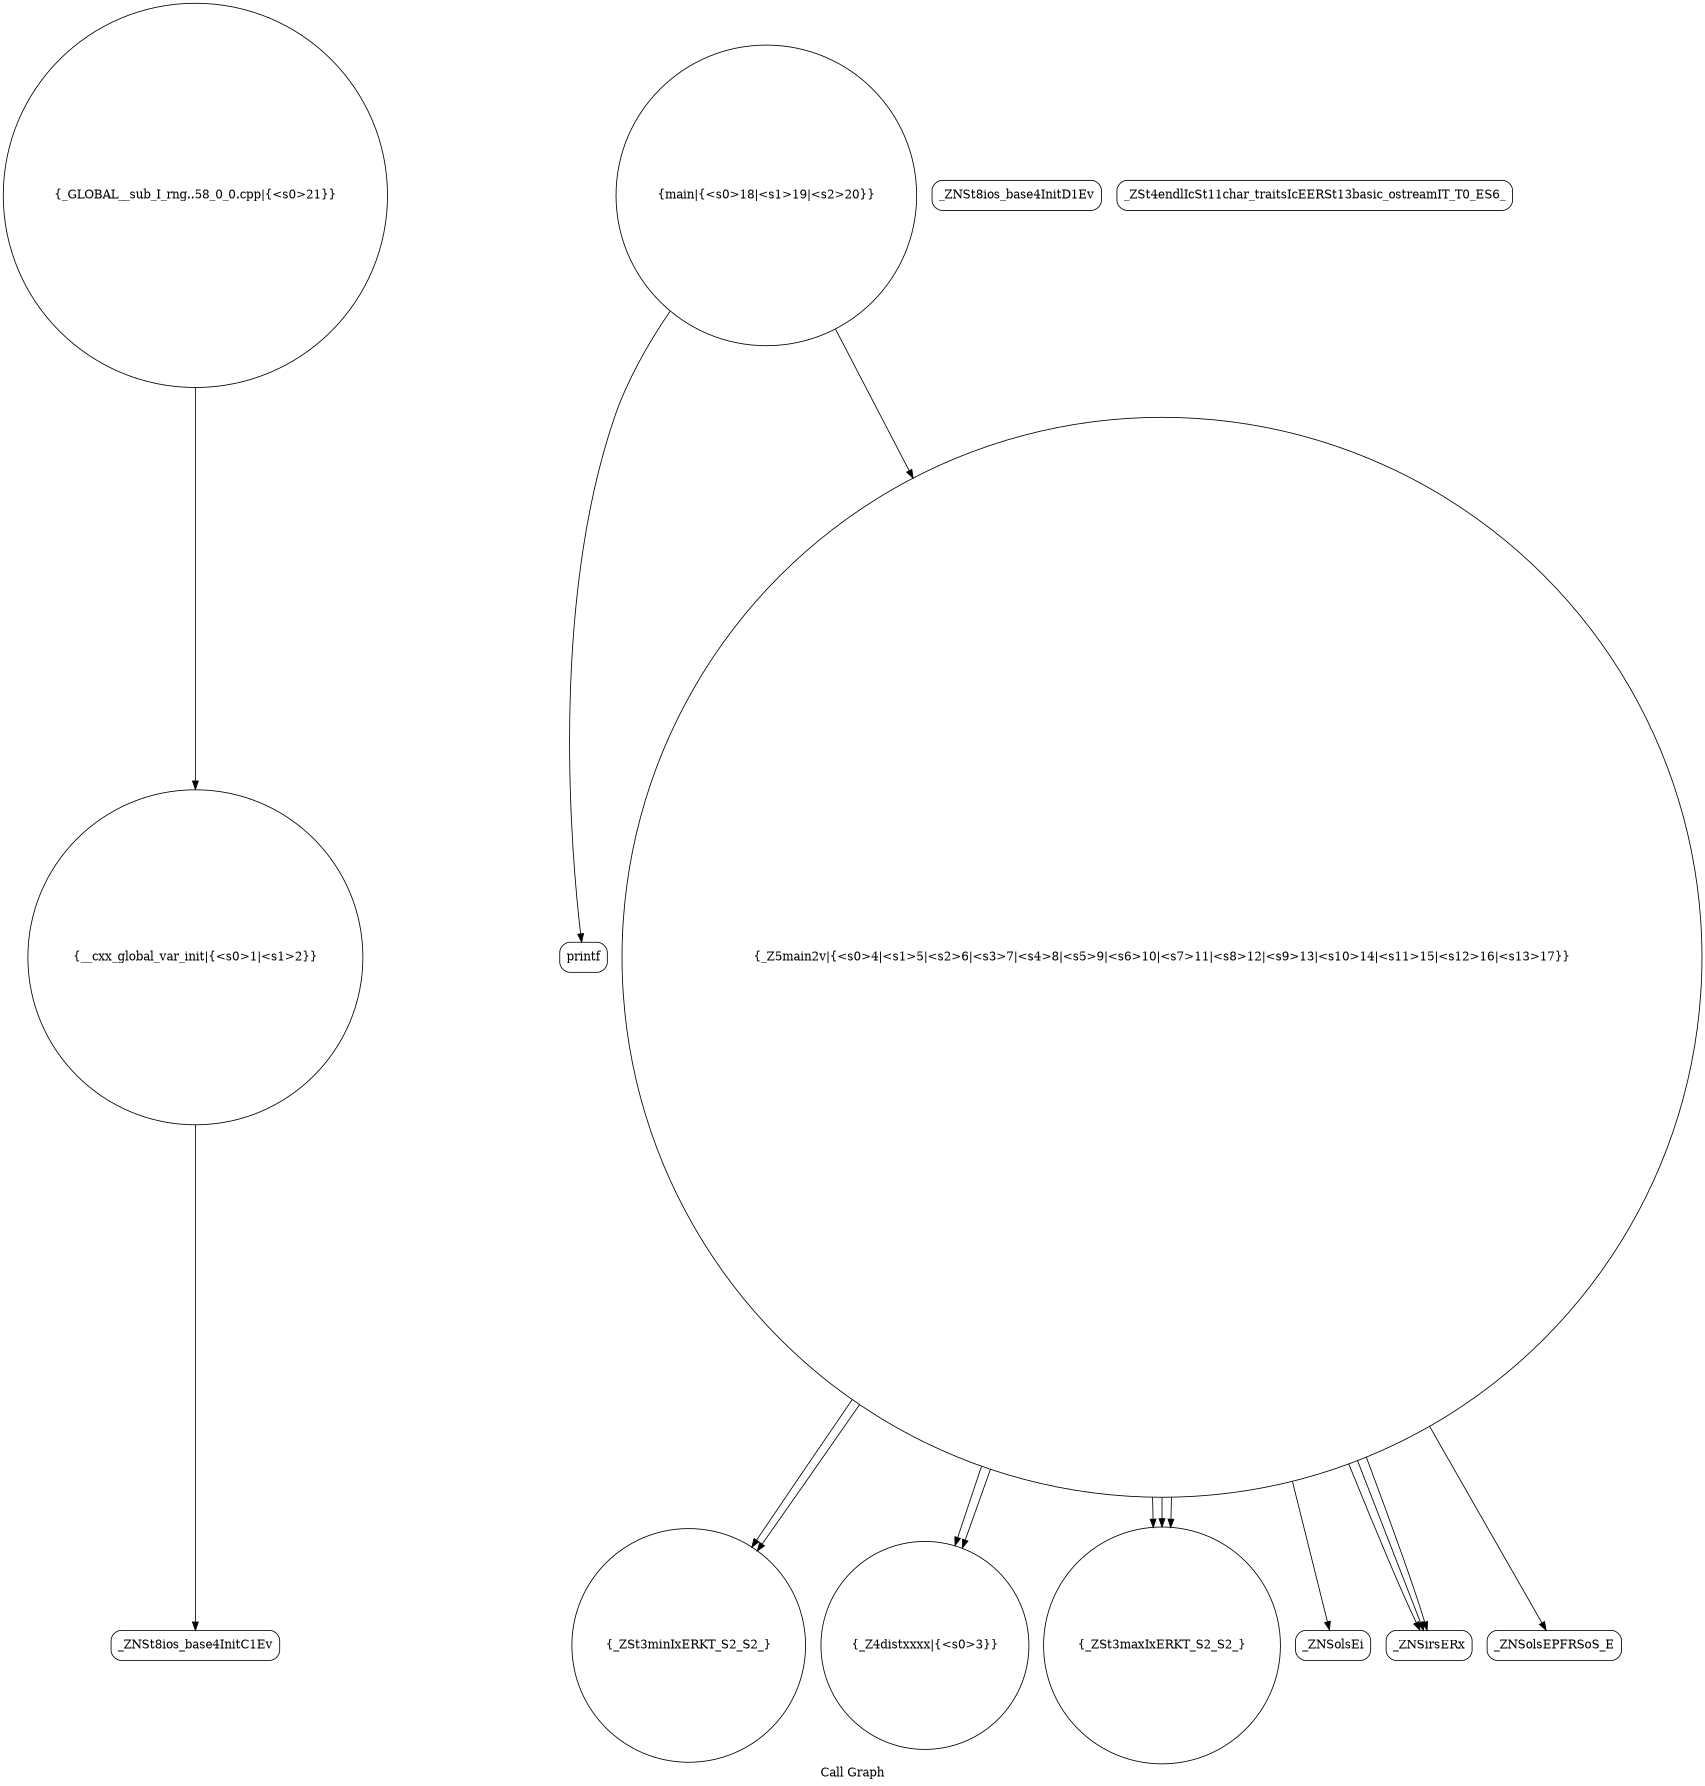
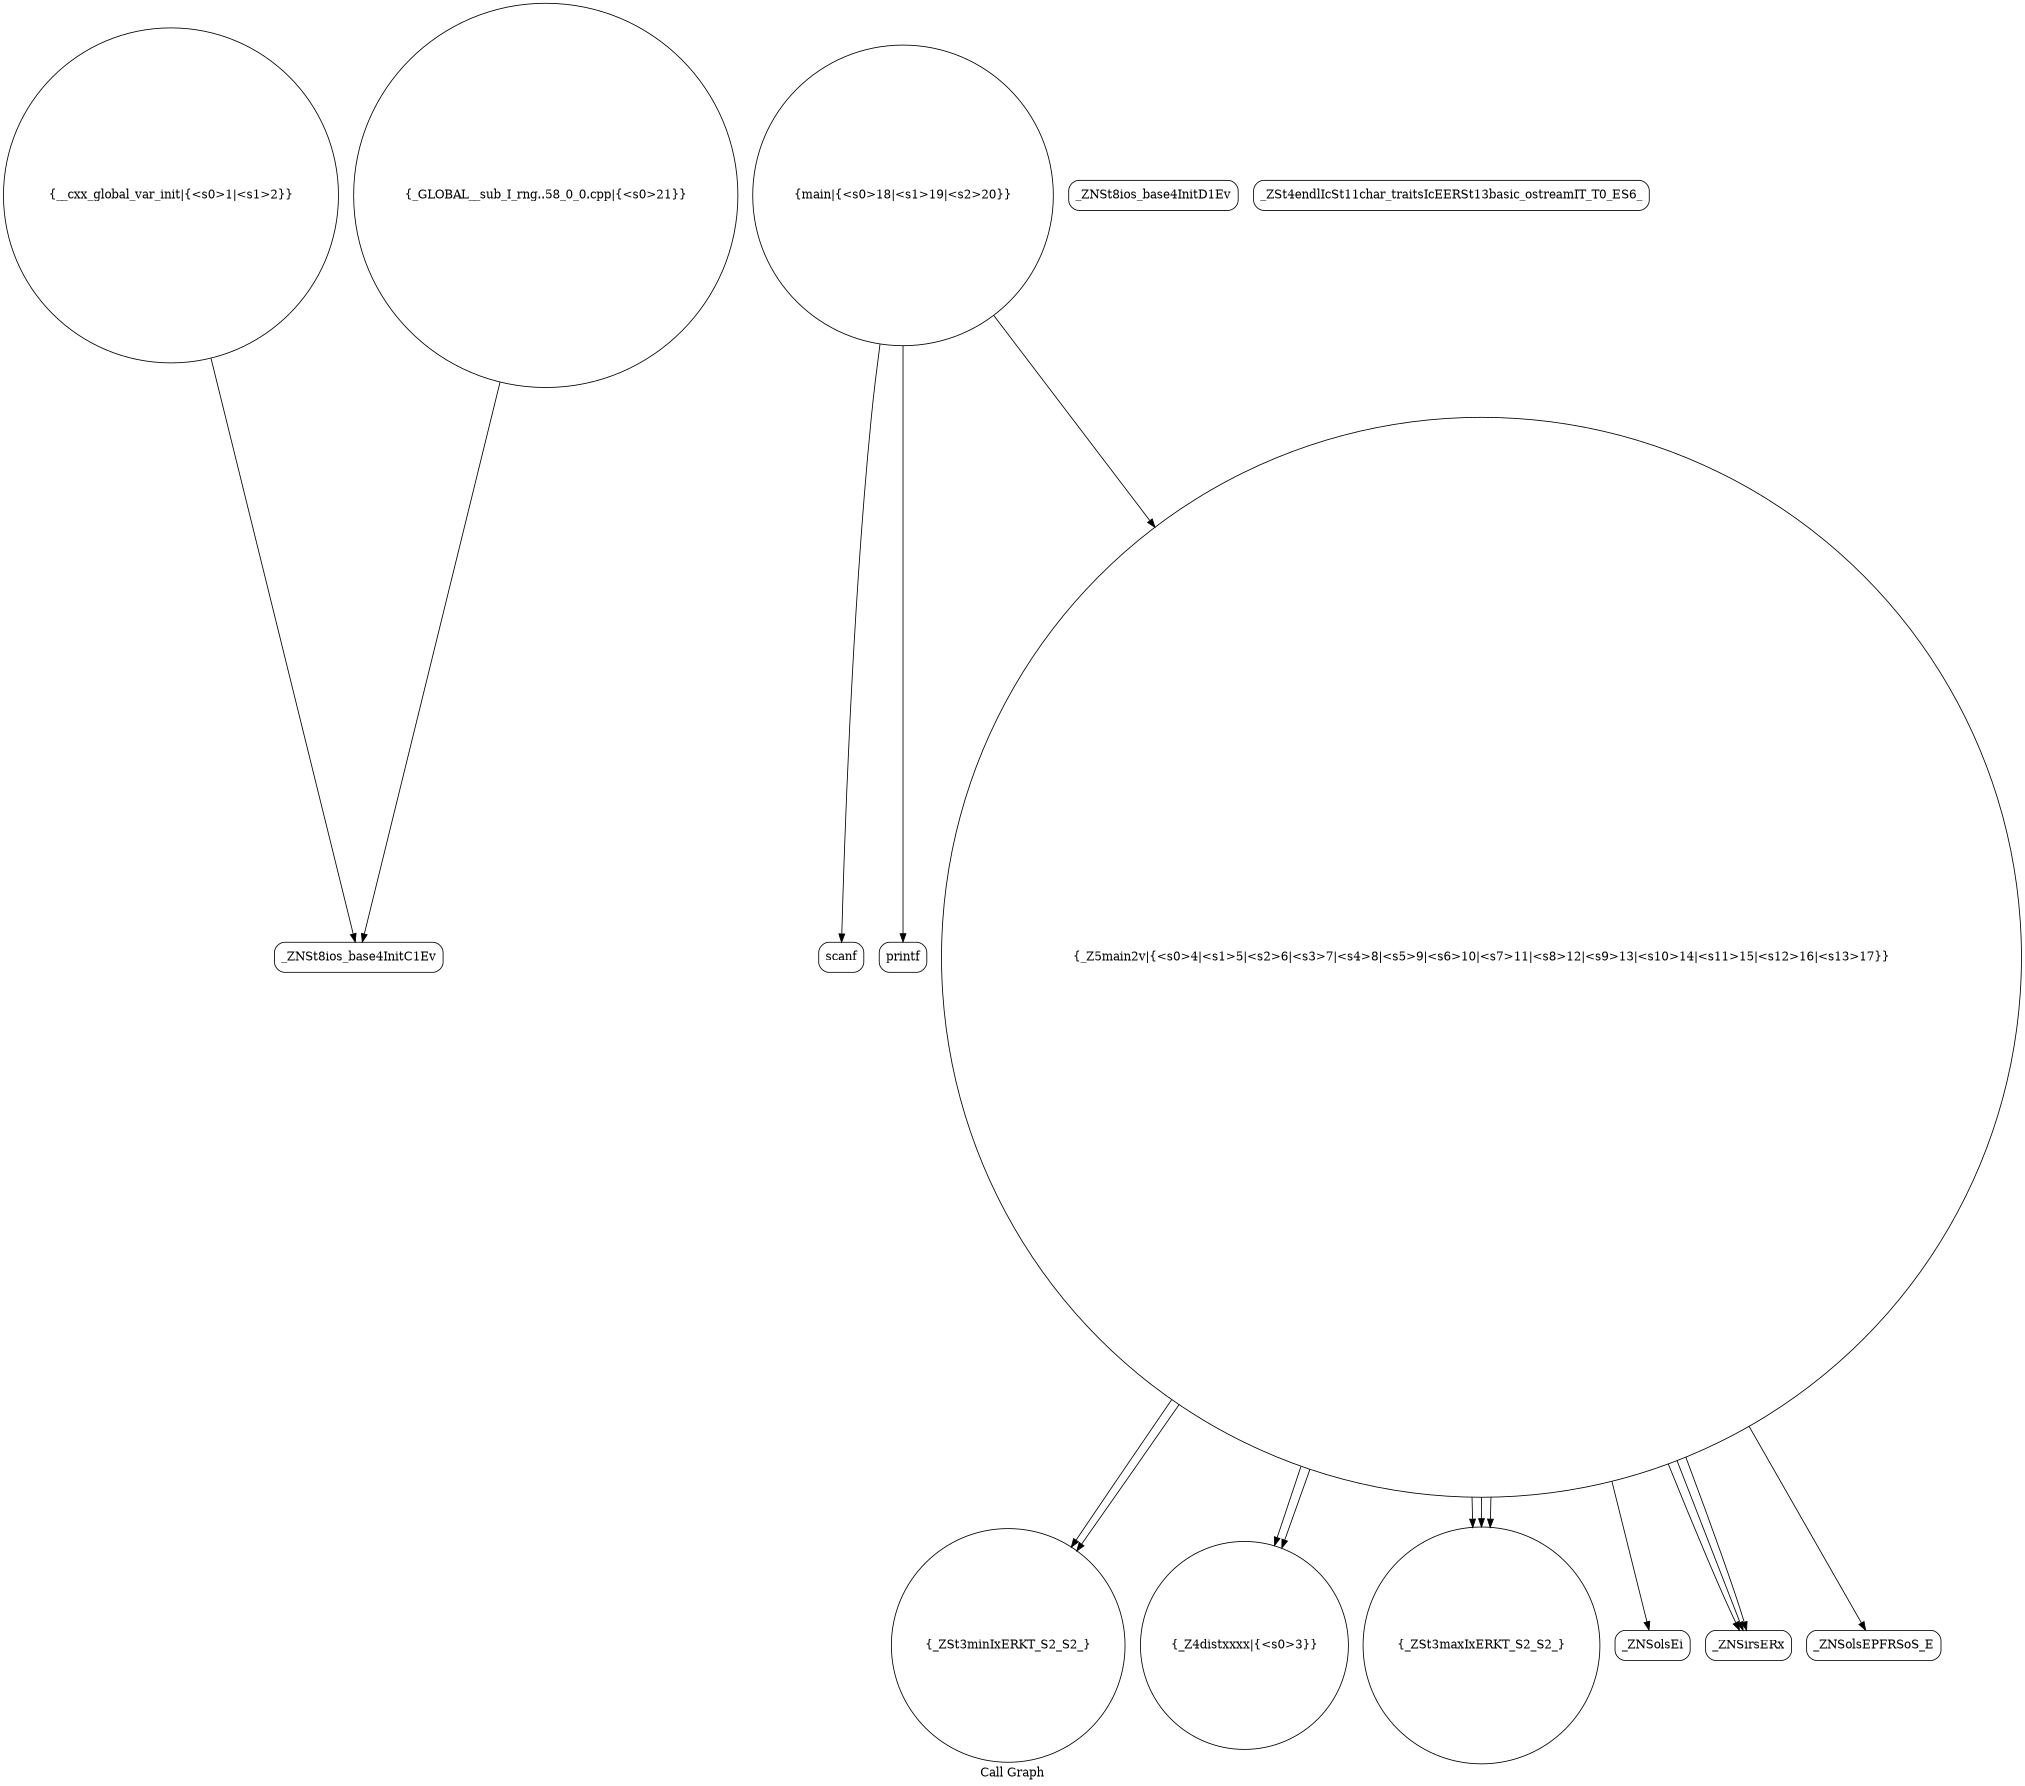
(195, 584) -> (432, 658)
none -> (841, 957)
